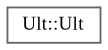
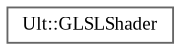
(54, 25) -> (90, 25)
